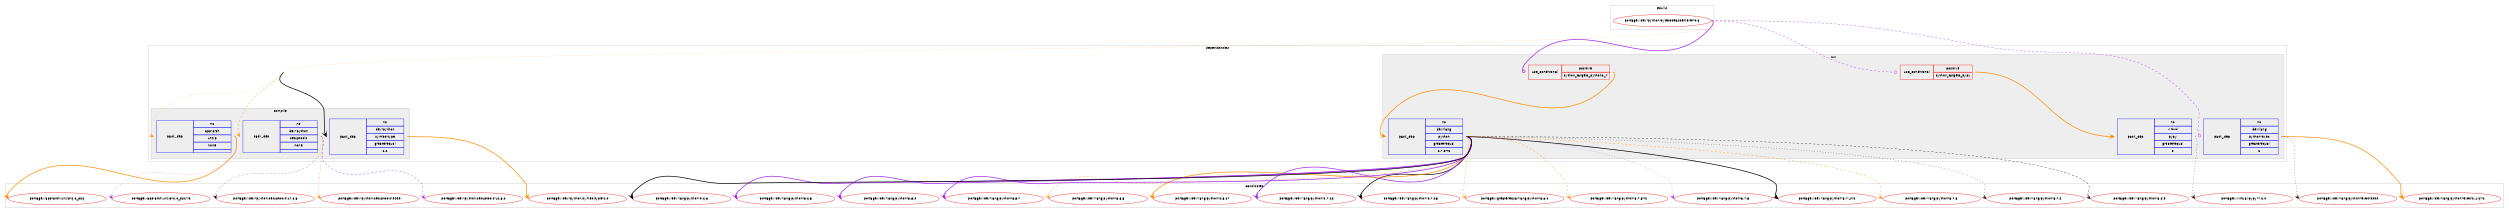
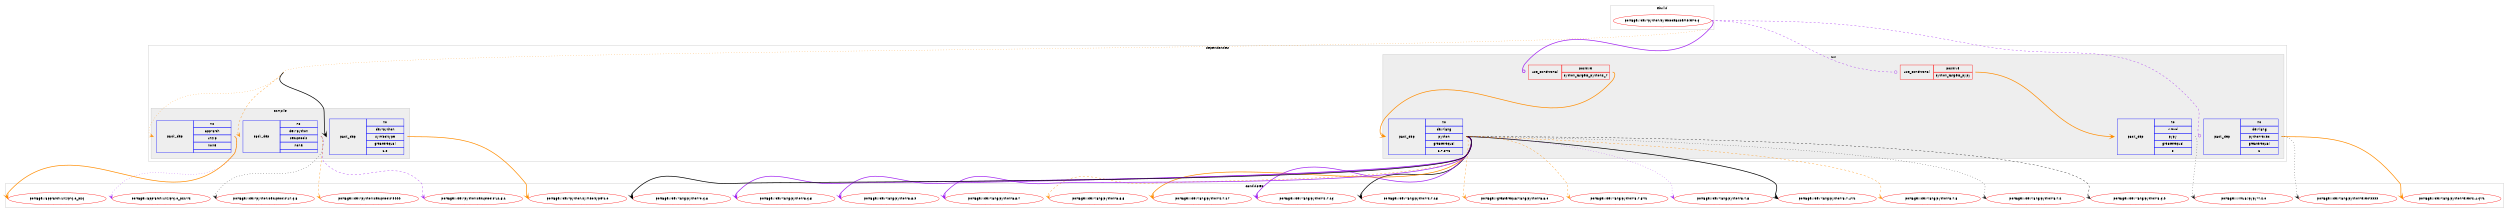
(1203, 199) -> (1203, 199)
